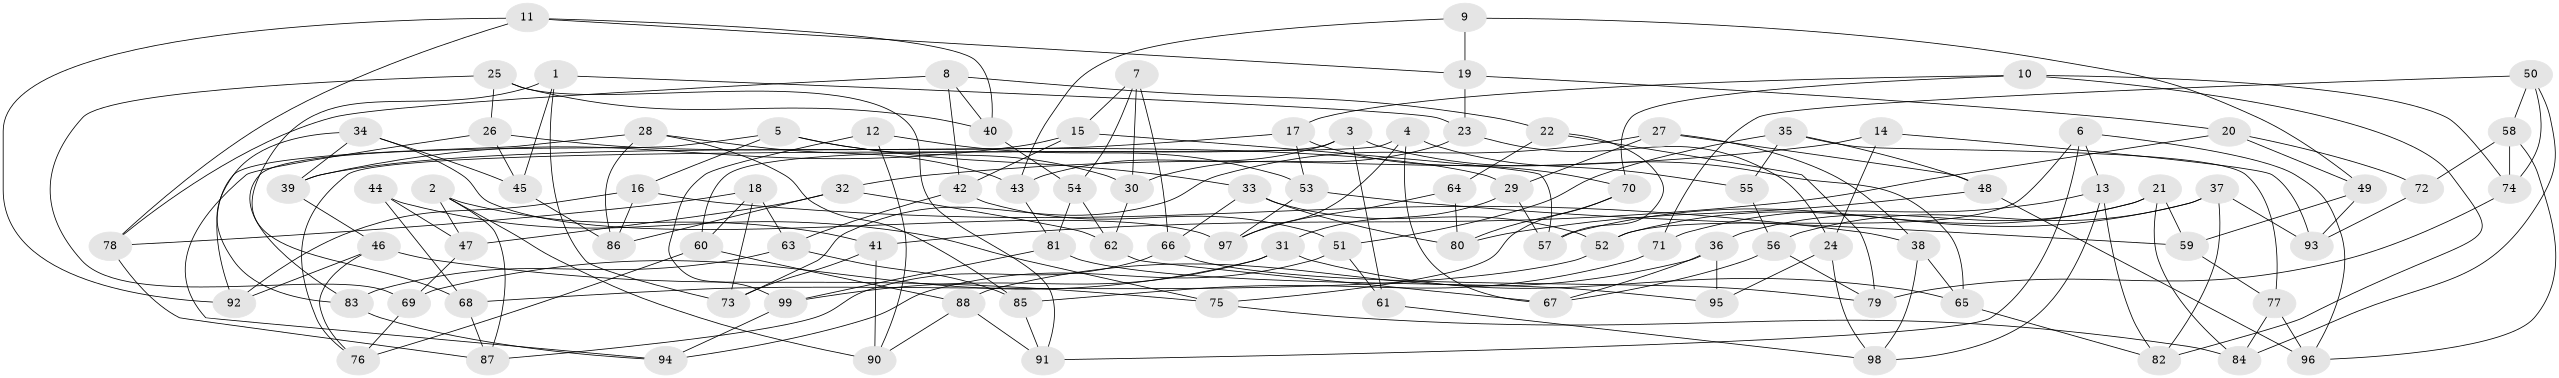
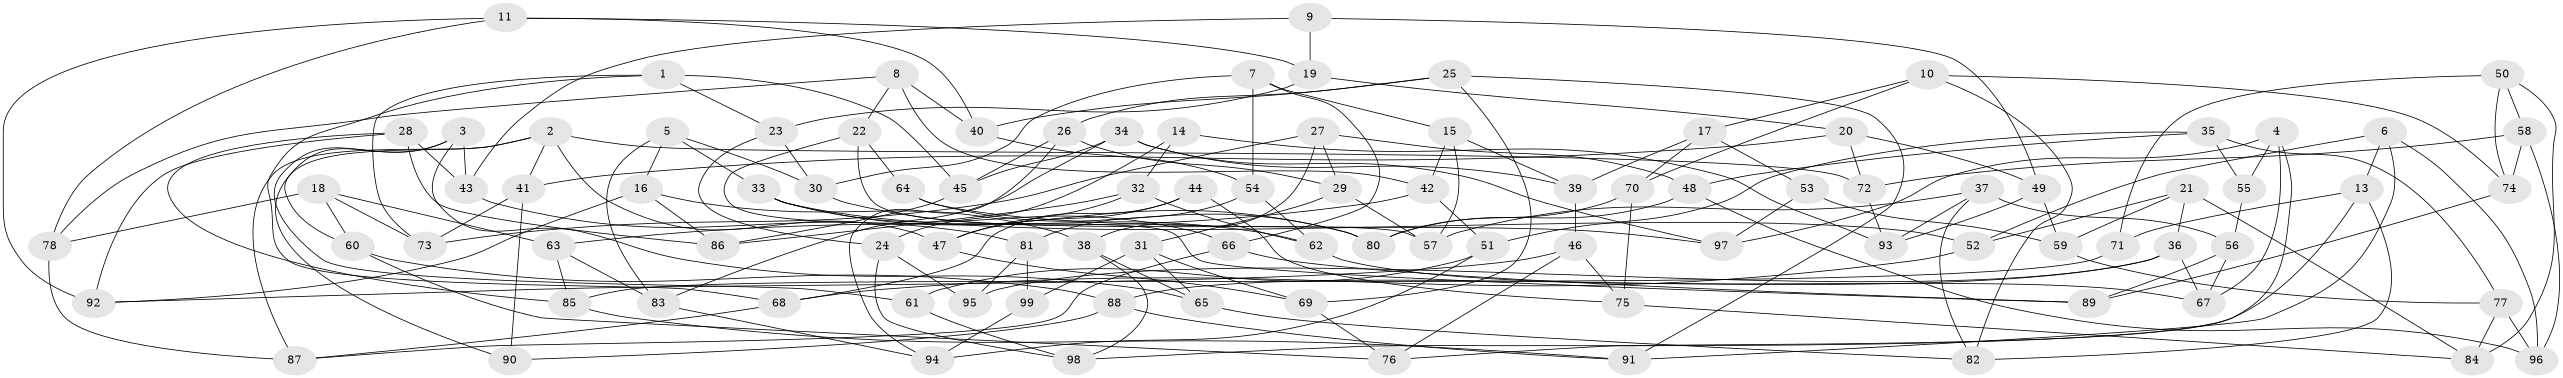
(873, 132) -> none
none -> (1242, 153)
(1875, 303) -> (2089, 303)
